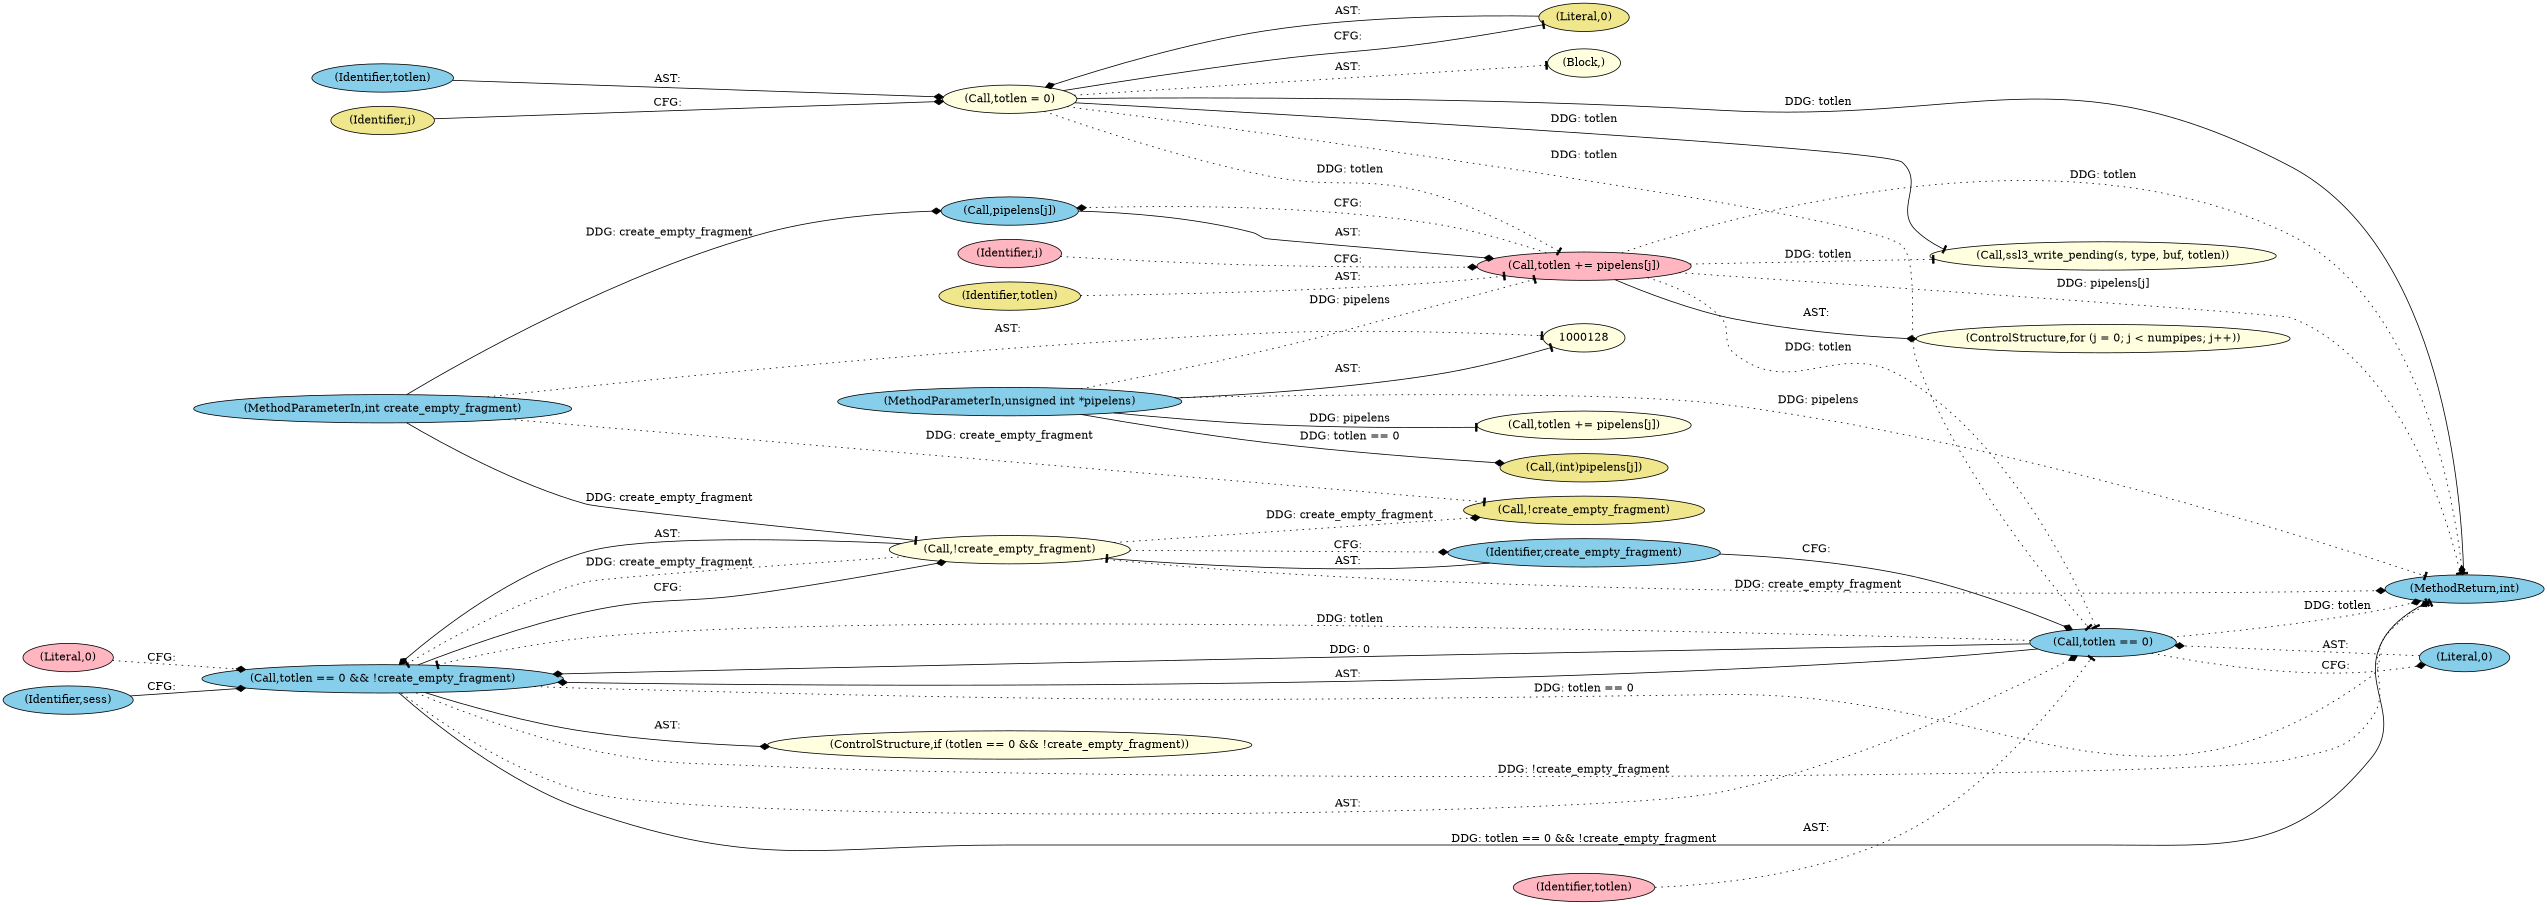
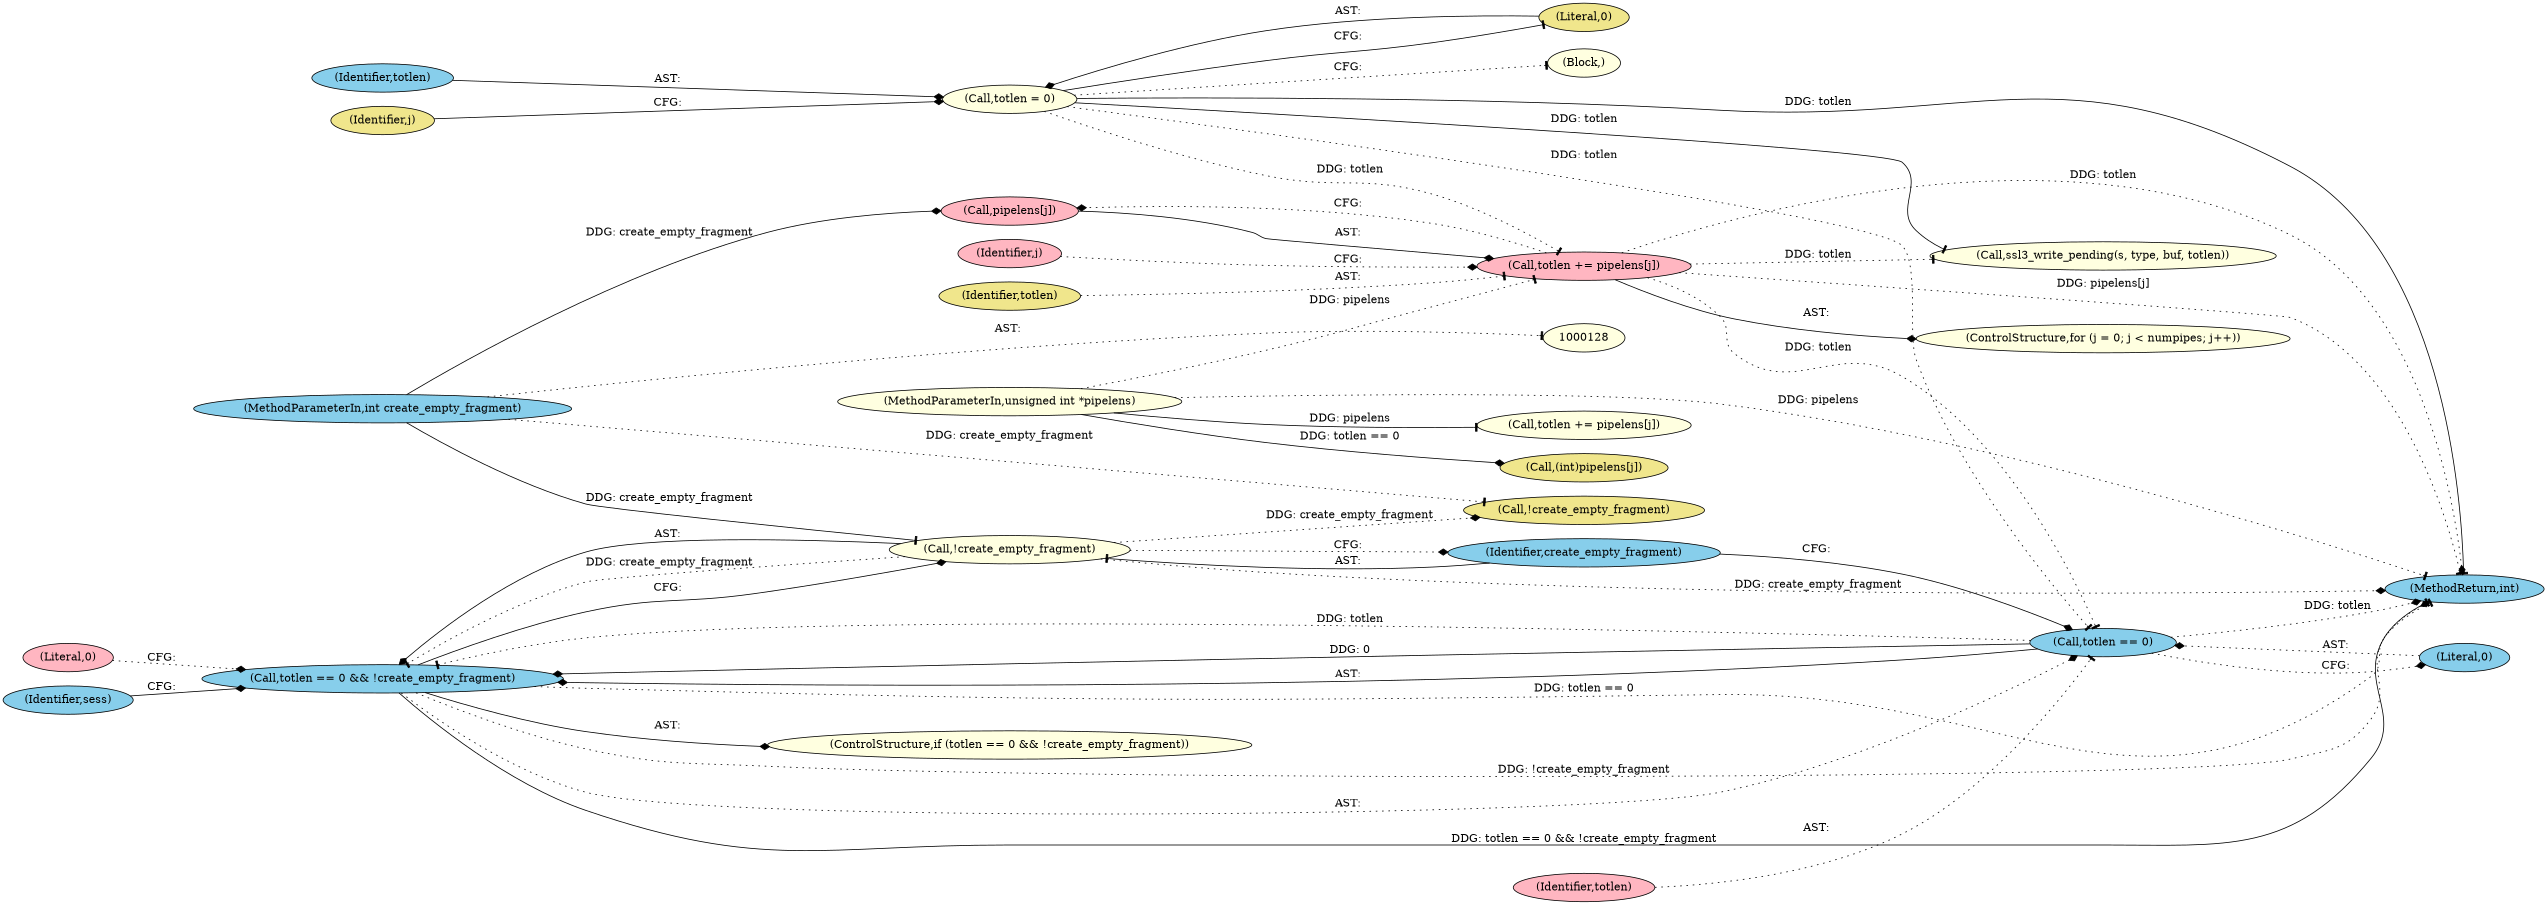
(1350, 67) -> (1350, 67)
(1010, 211) -> (1010, 211)
(1364, 384) -> none
(1010, 402) -> (1010, 402)
